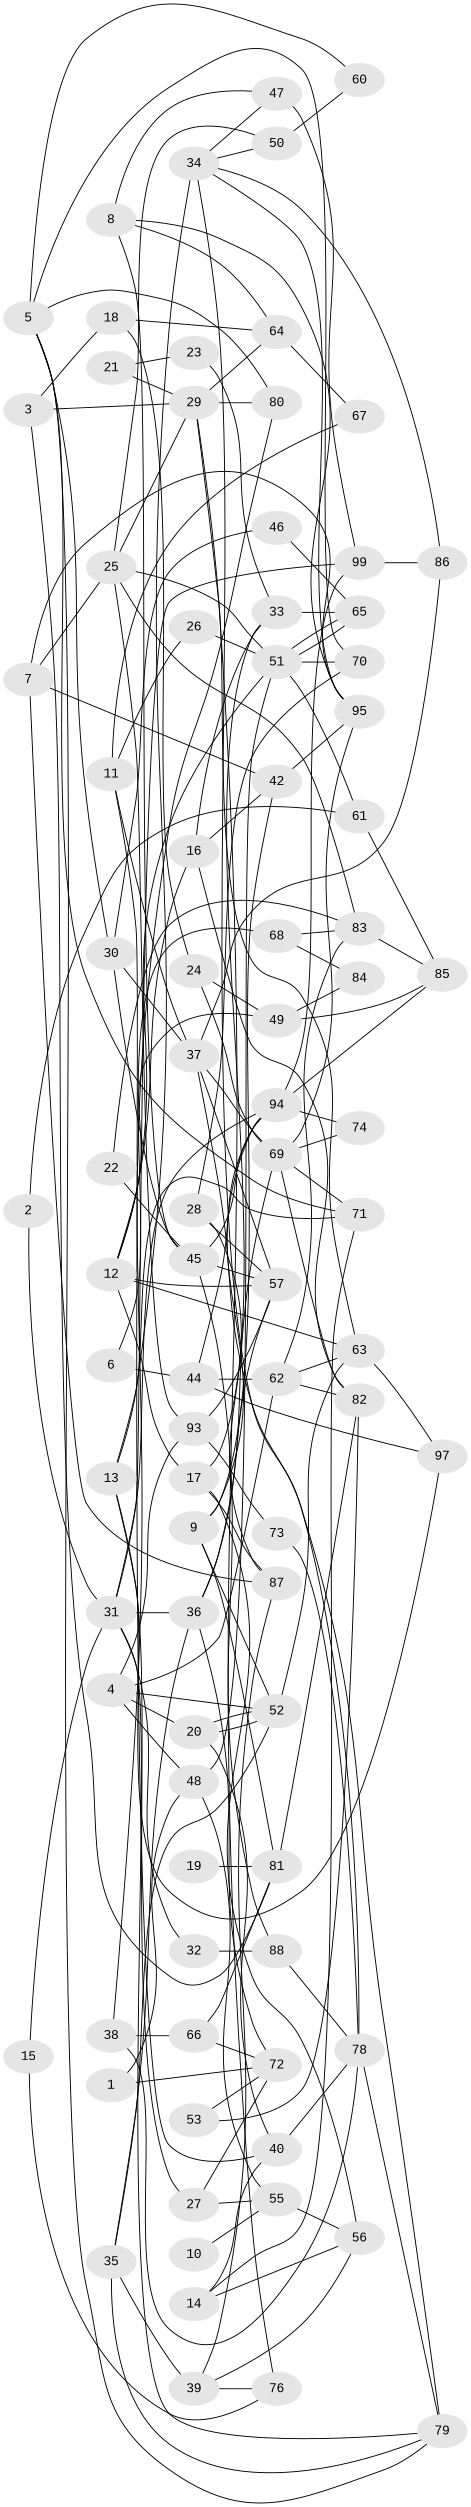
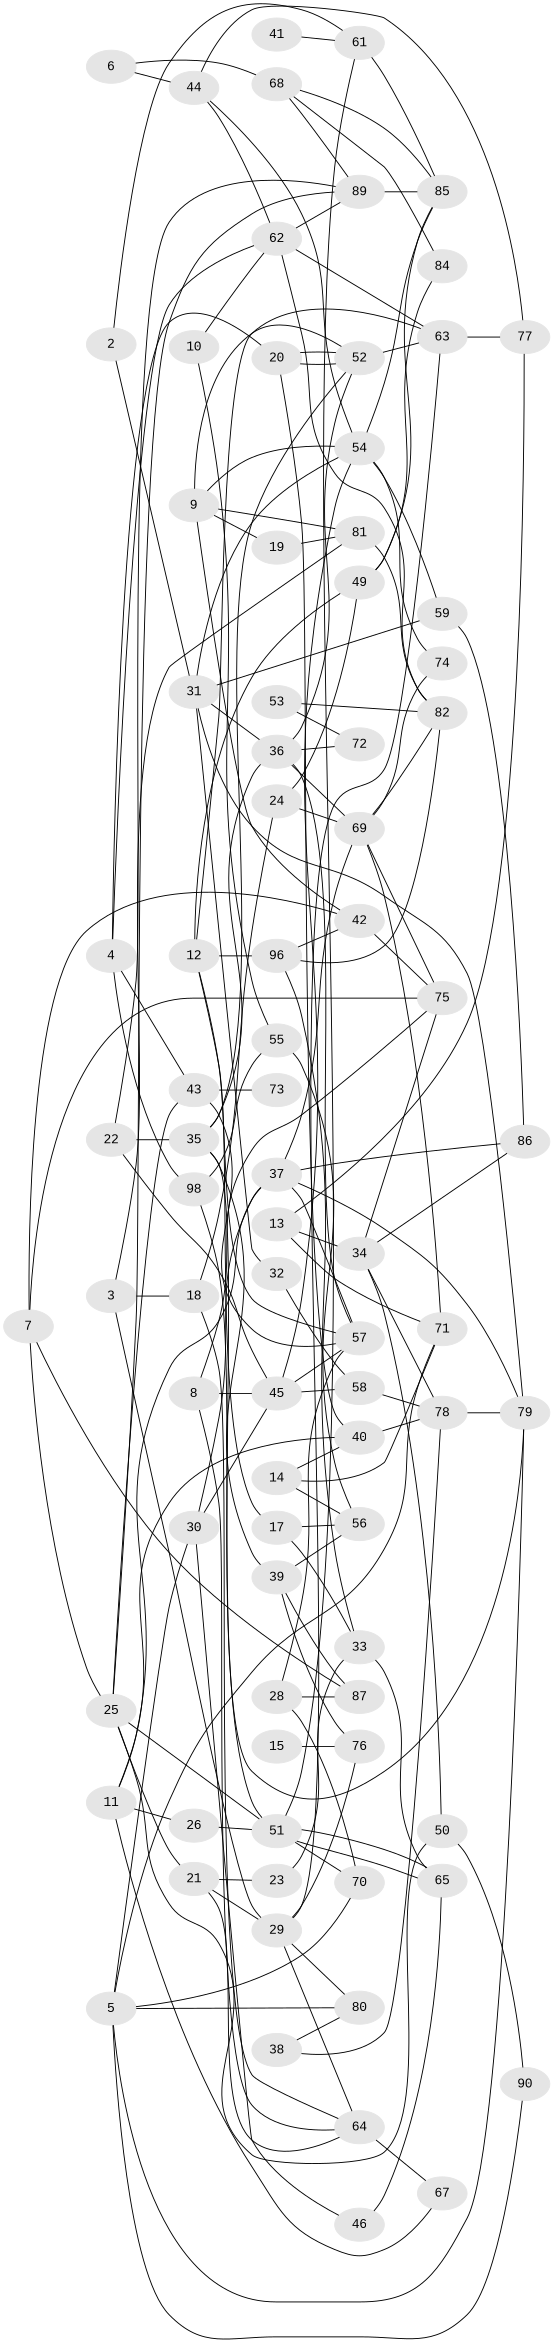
none -> (277, 35)
(360, 80) -> (525, 2084)
(277, 94) -> none
none -> (374, 121)
none -> (234, 292)
(153, 485) -> (148, 1805)
none -> (235, 527)
(360, 563) -> (442, 614)
(360, 712) -> (442, 998)
(194, 851) -> (277, 956)
(155, 877) -> none
(360, 929) -> (360, 192)
(277, 1105) -> (360, 448)
none -> (150, 1140)
(194, 1429) -> (194, 1090)
(442, 1456) -> (525, 337)
(235, 1531) -> none
(194, 1701) -> (327, 558)
(340, 1762) -> none
(194, 1782) -> (194, 1189)
(51, 1831) -> none
(277, 1951) -> (360, 1388)
(194, 2036) -> none
none -> (230, 2072)
(111, 2085) -> none
(194, 2205) -> none
